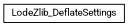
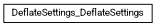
(64, 13) -> (78, 13)
